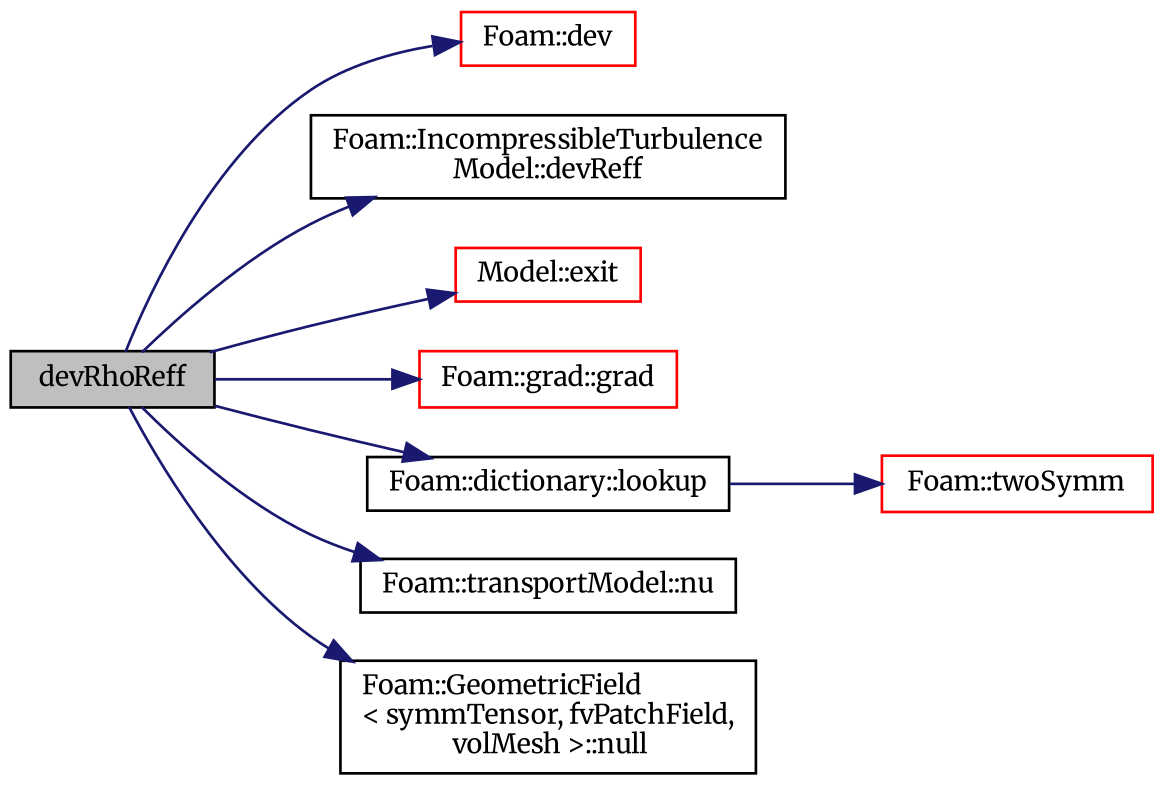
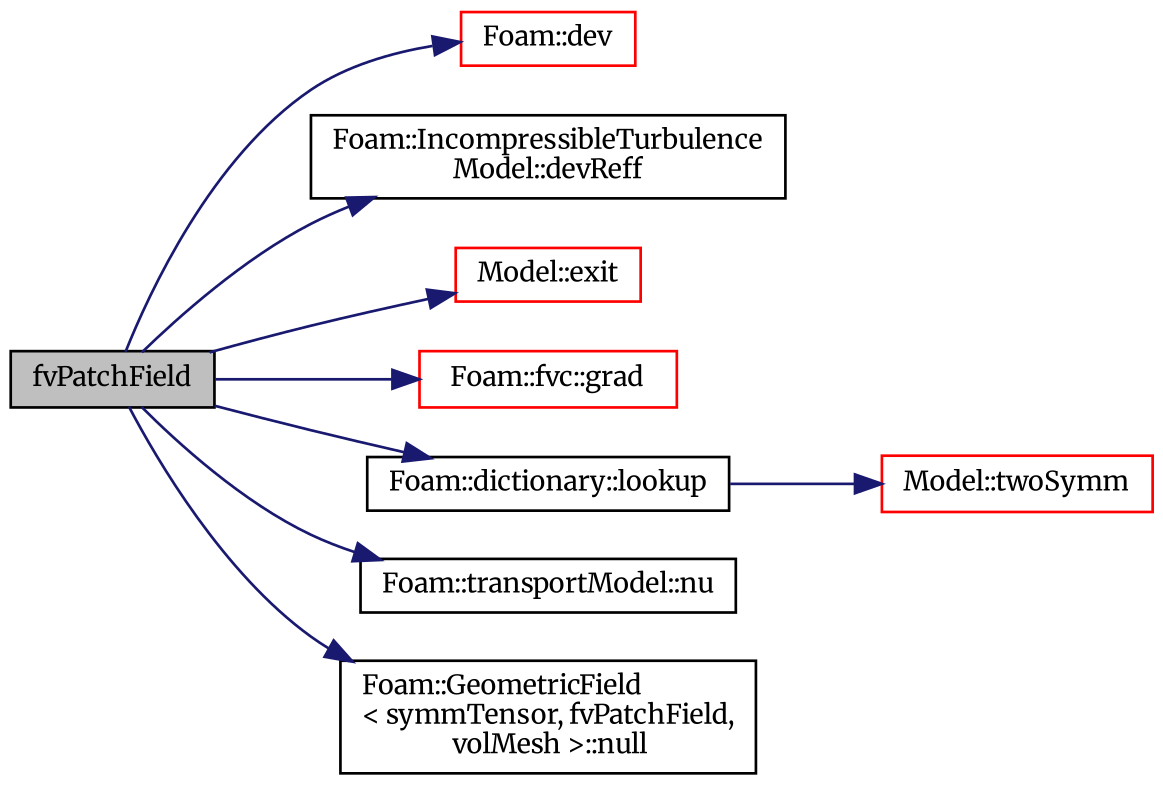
(113, 379) -> (113, 379)
(548, 379) -> (548, 379)
(1017, 484) -> (1017, 484)
